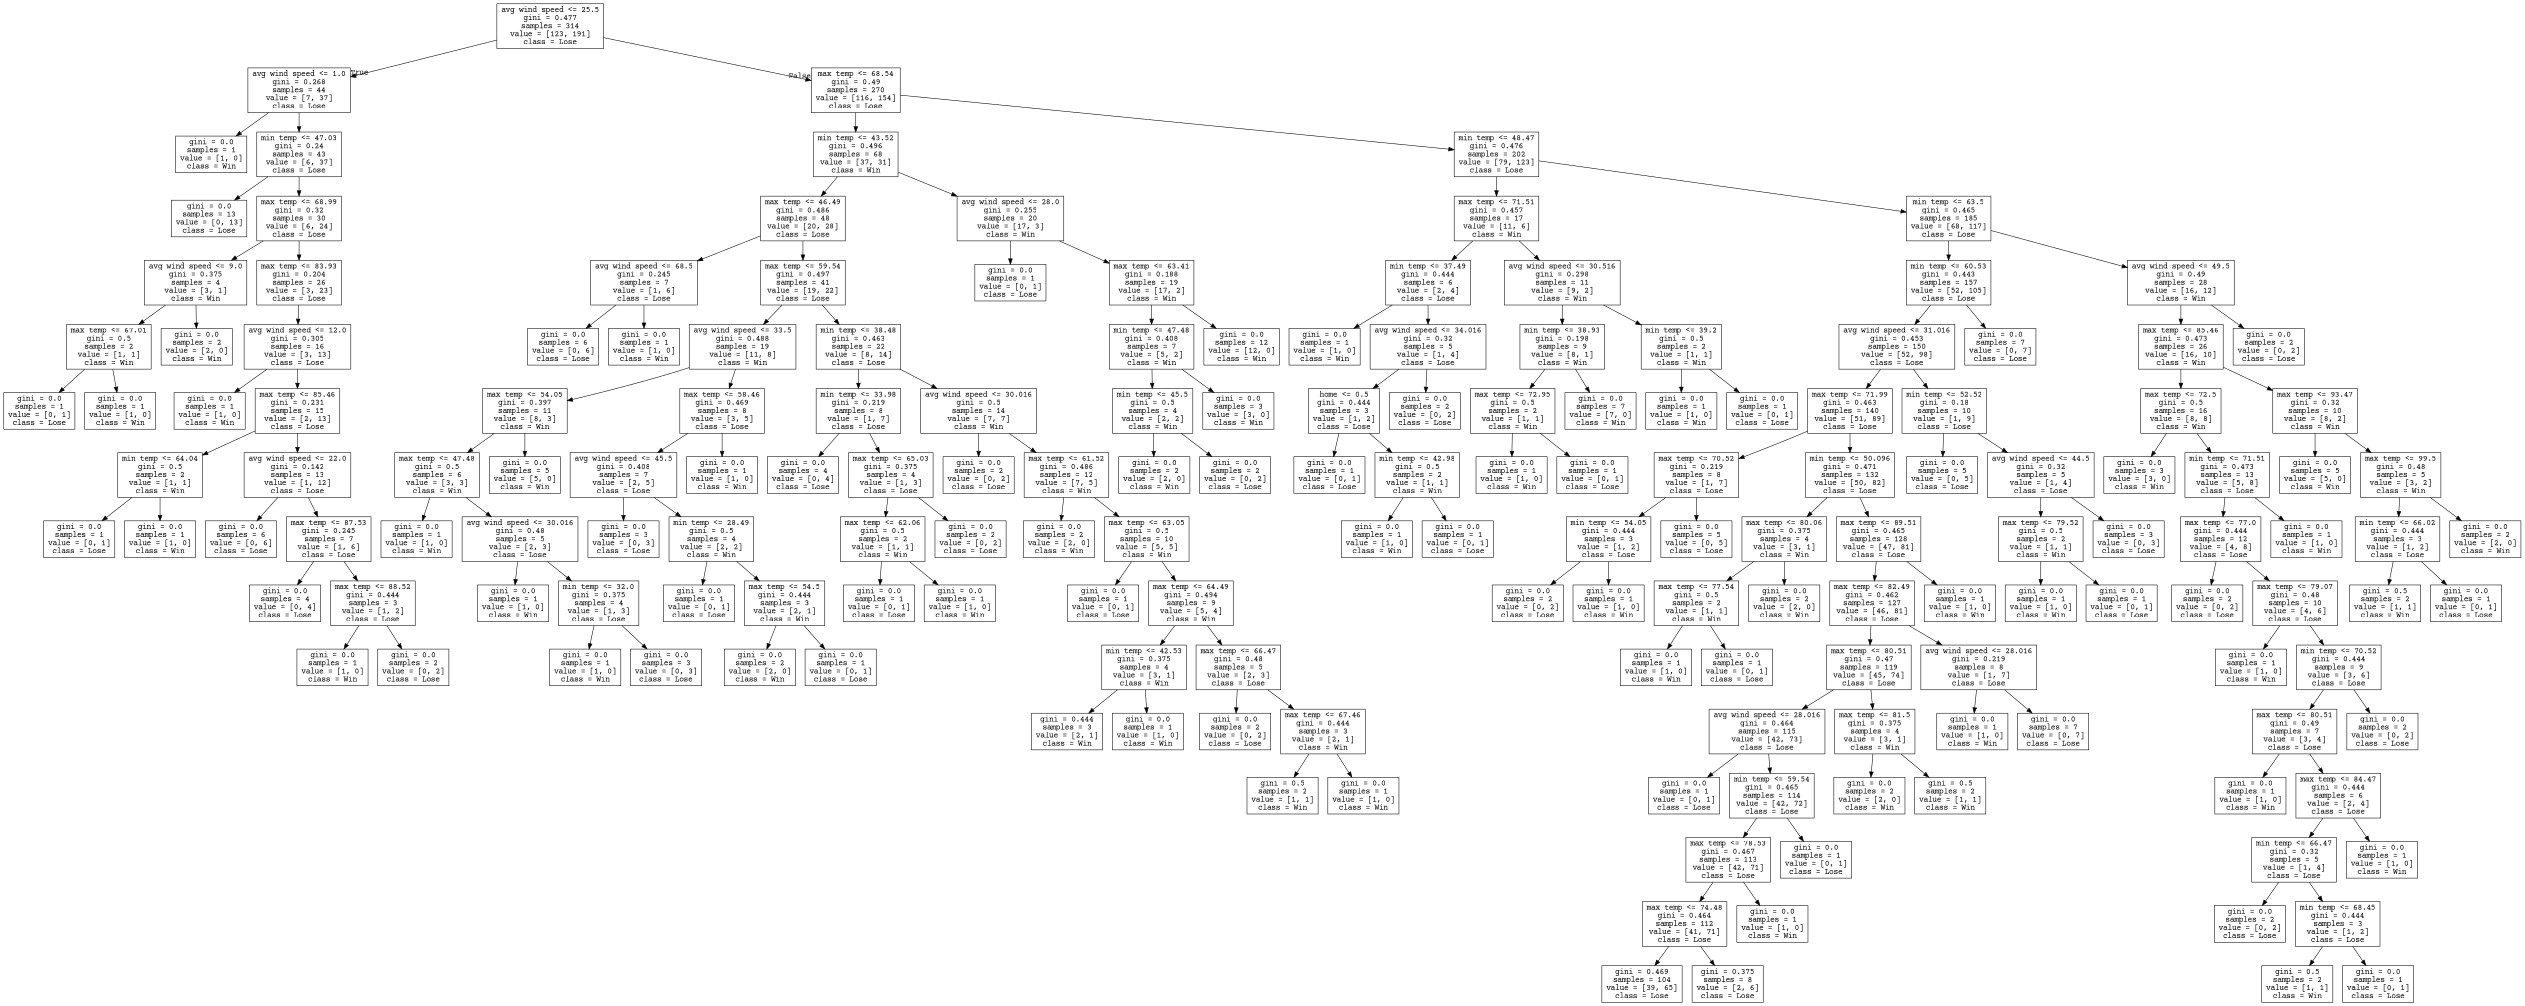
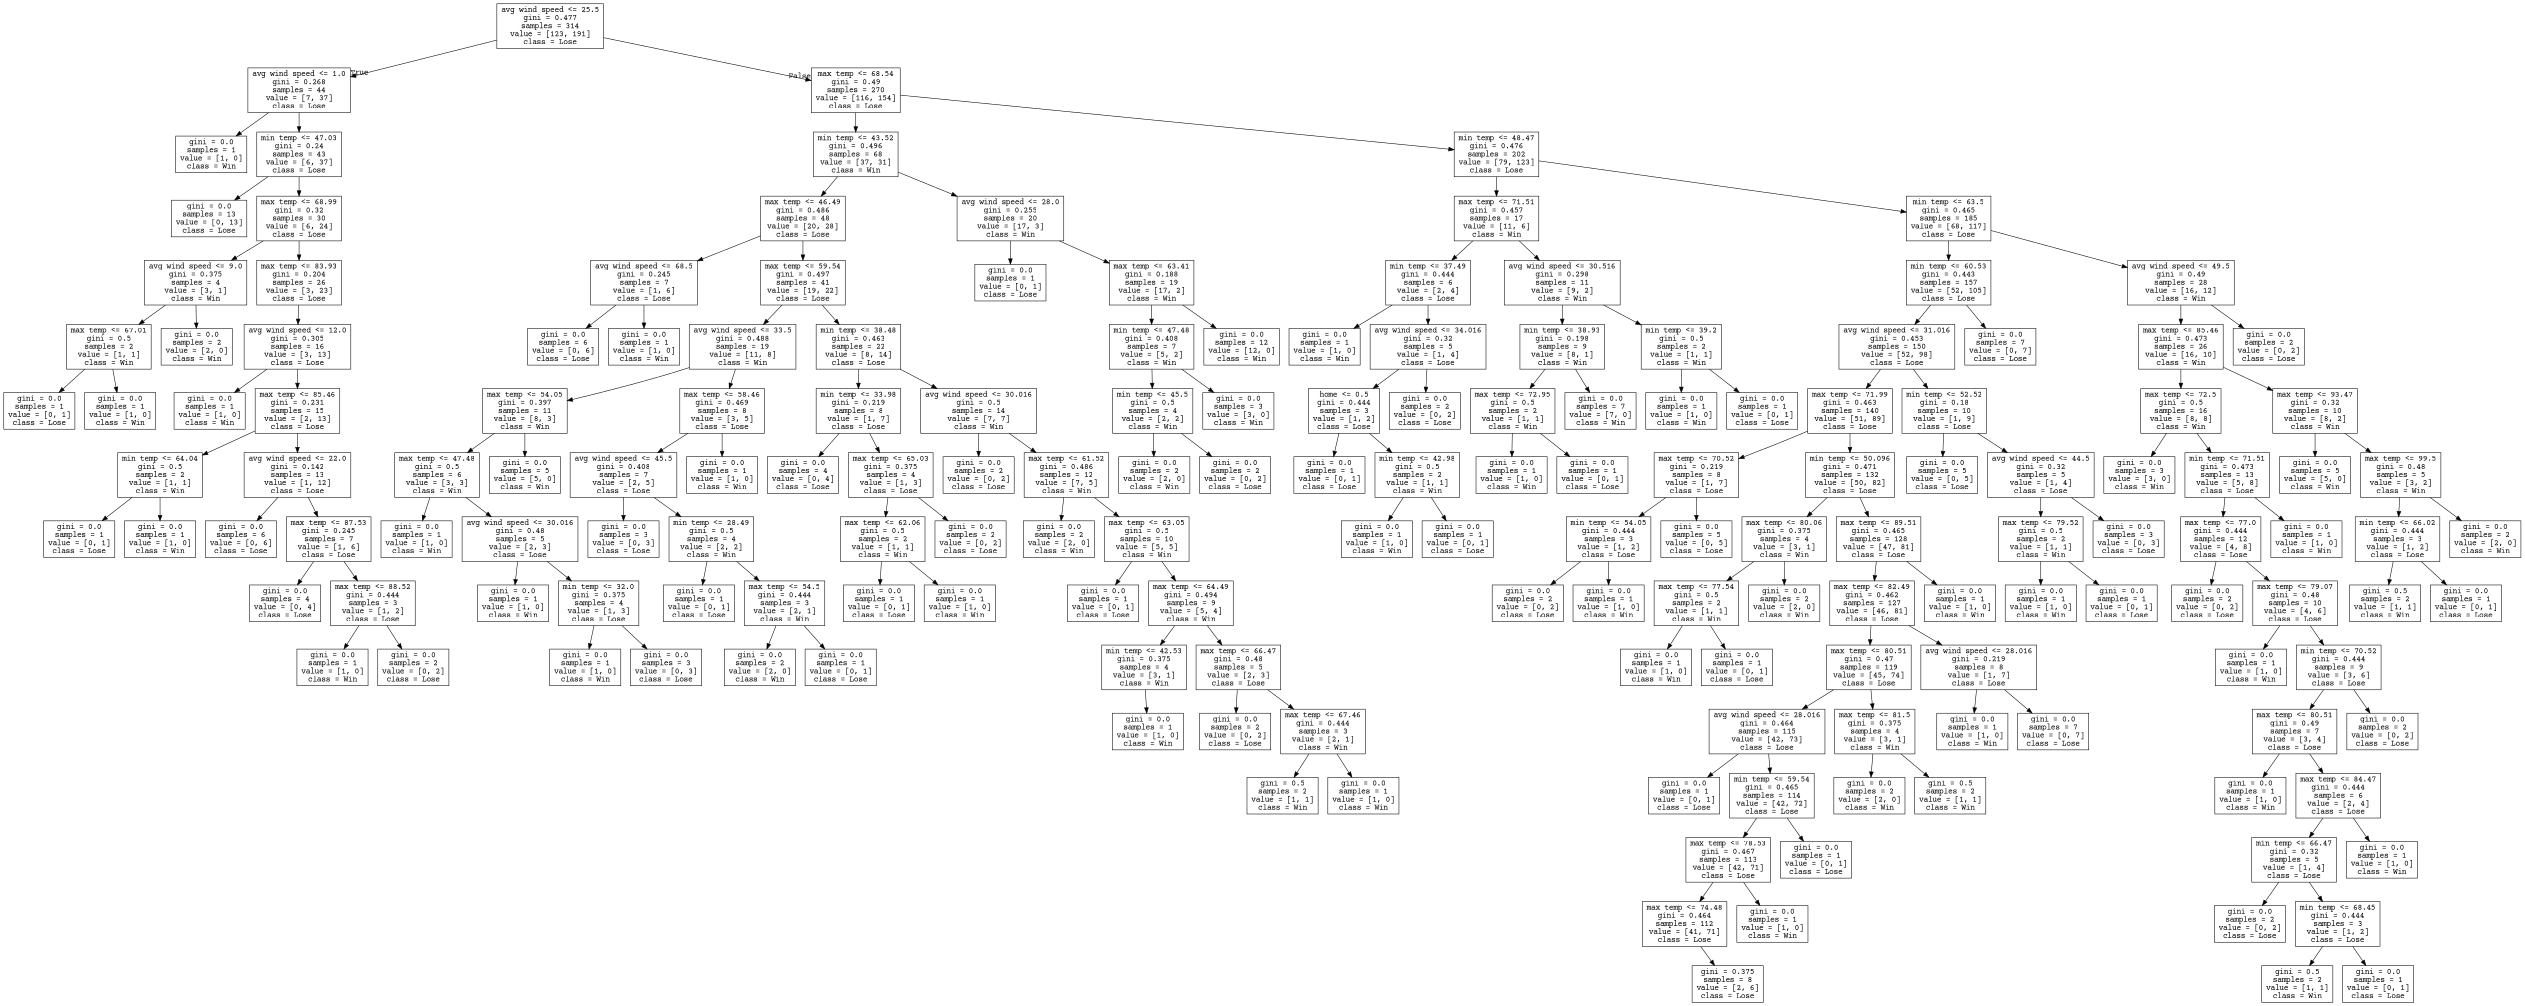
(1067, 732) -> none
(1642, 984) -> none
